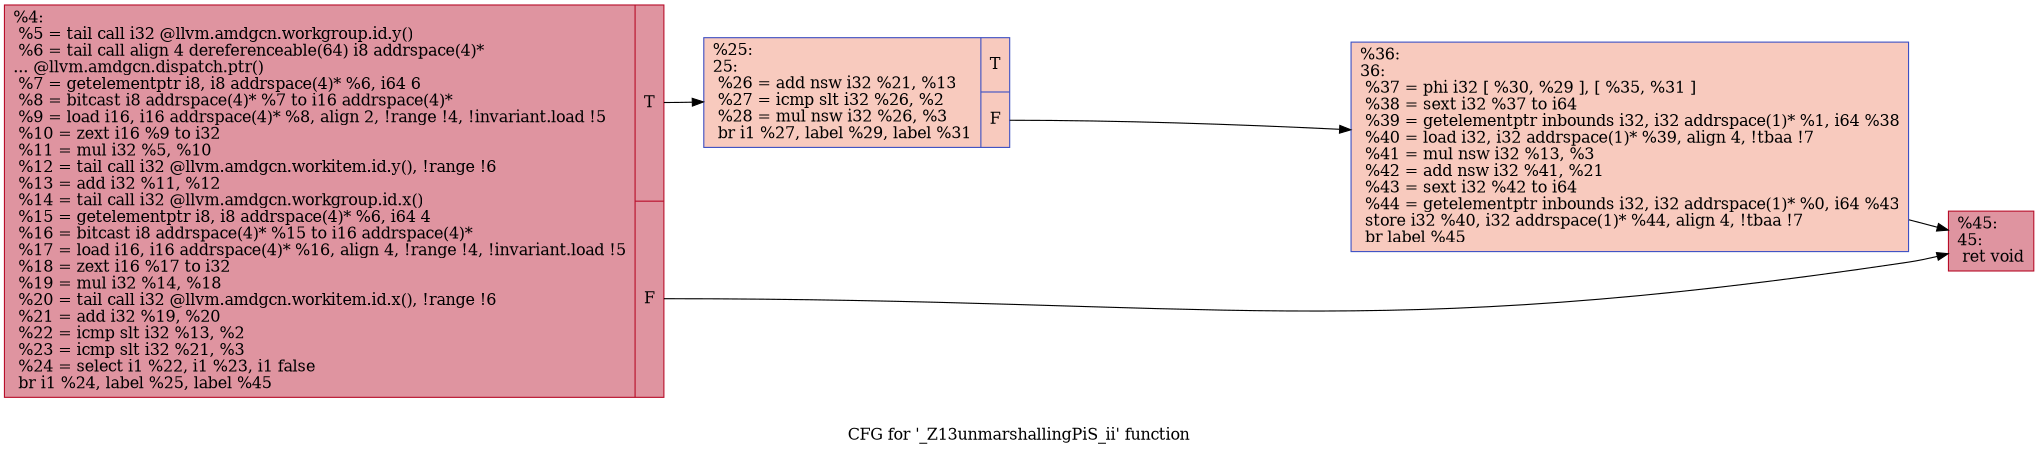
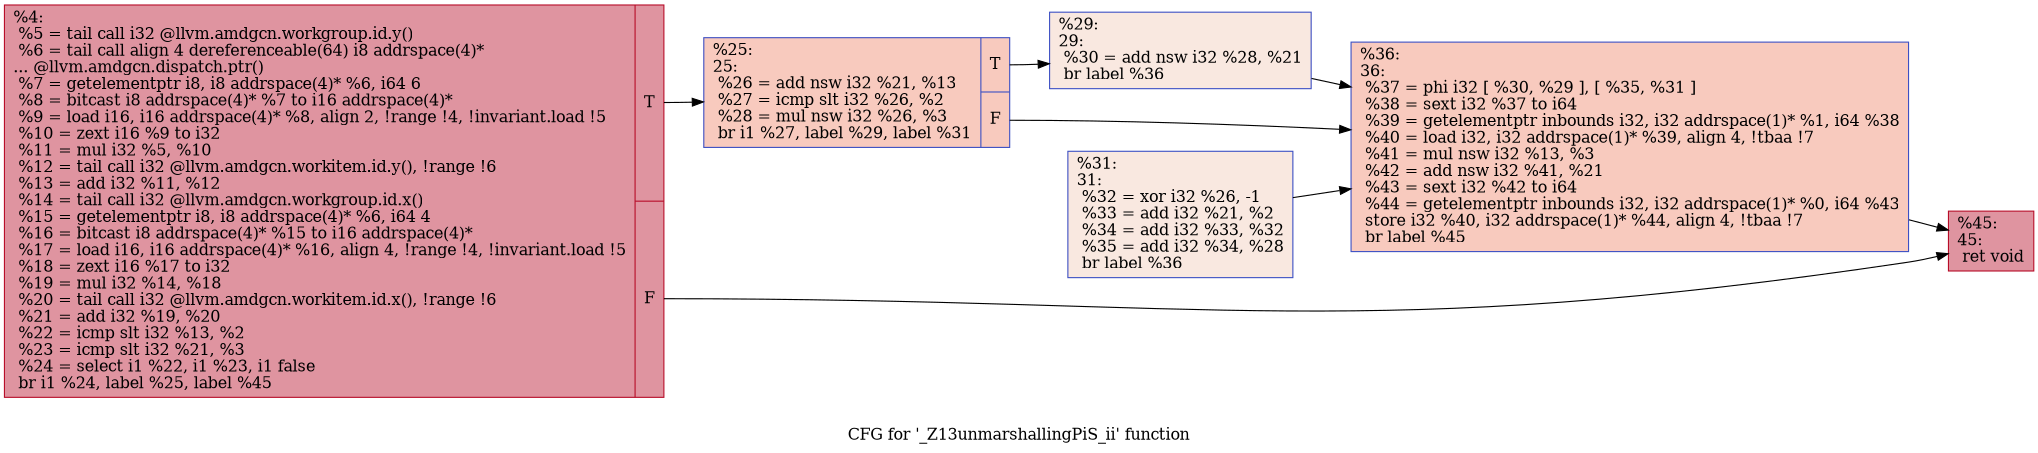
none -> (1180, 50)
none -> (1180, 214)
